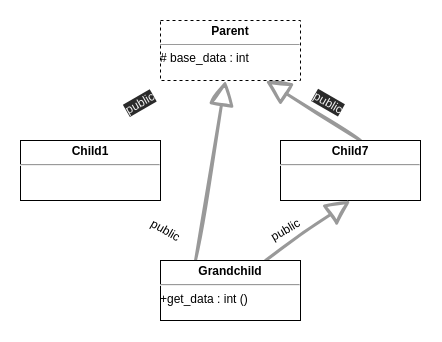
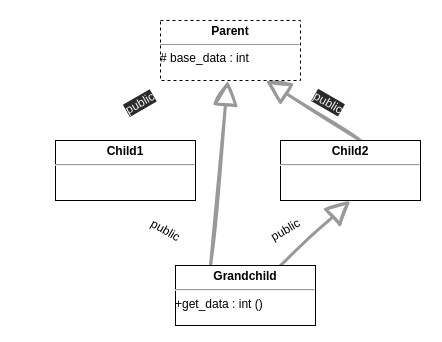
(298, 148) -> (298, 148)
(91, 171) -> (126, 171)
(231, 291) -> (246, 296)
